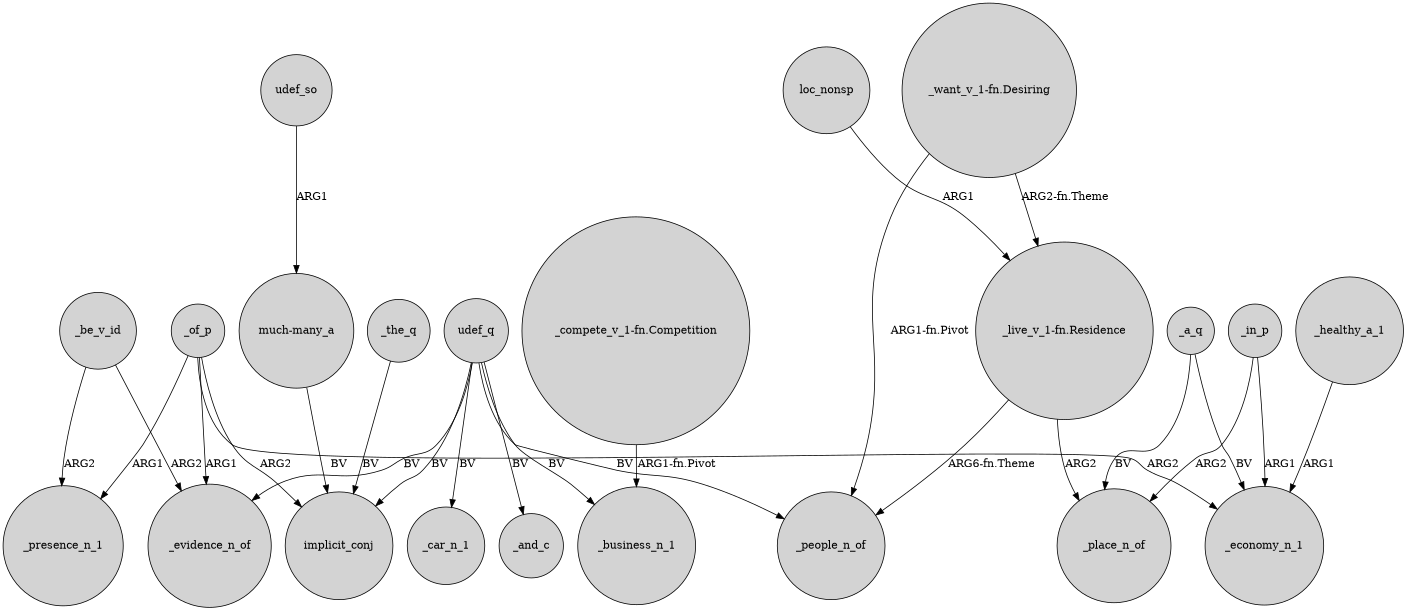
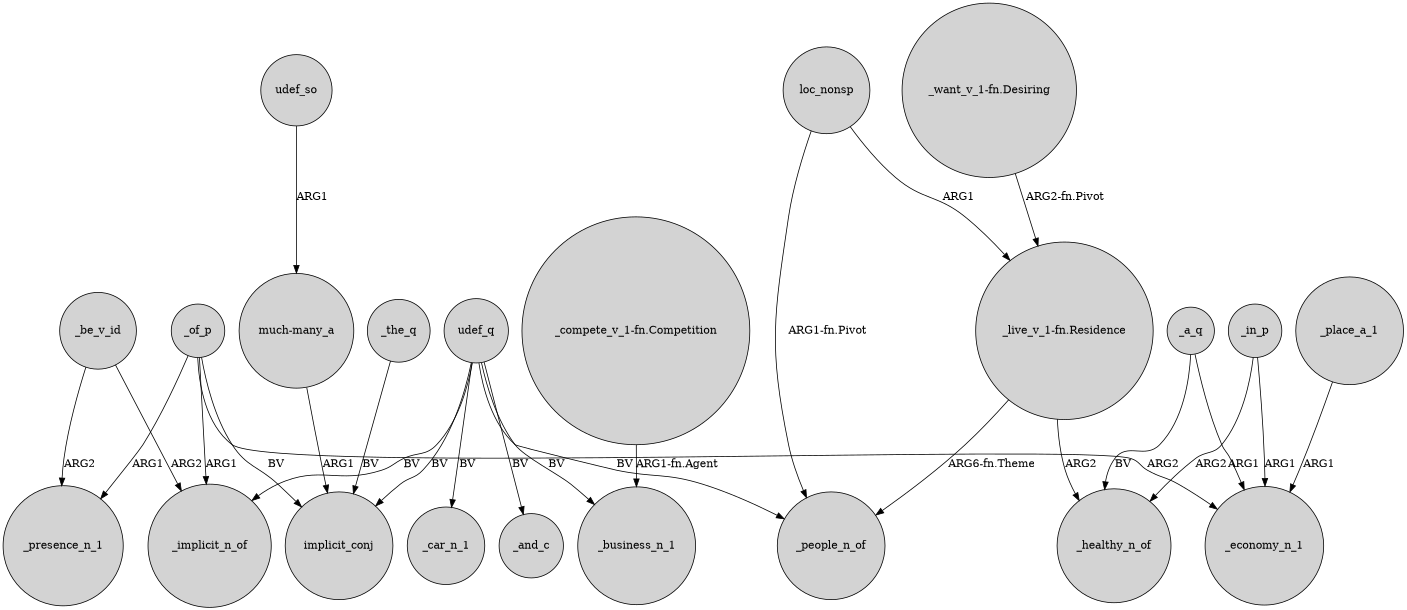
(1065, 197) -> (1065, 197)
(873, 315) -> (777, 311)
(1350, 331) -> (1350, 331)
(276, 464) -> (276, 464)
(339, 464) -> (339, 464)
(677, 464) -> (677, 464)
(1244, 464) -> (1244, 464)
(210, 546) -> (210, 546)
(1114, 546) -> (1114, 546)
